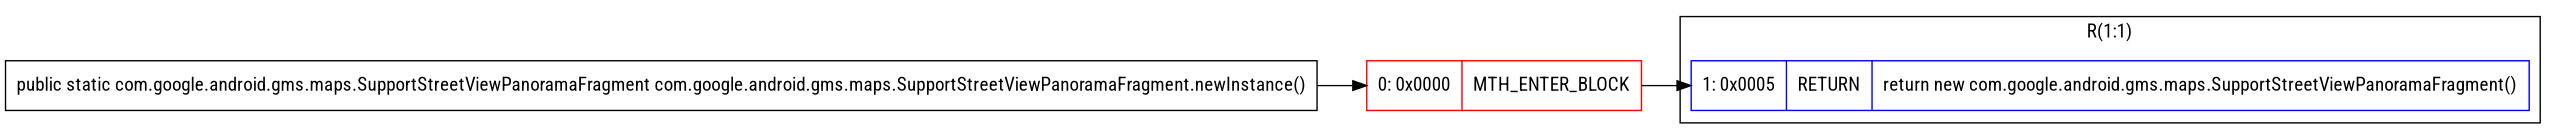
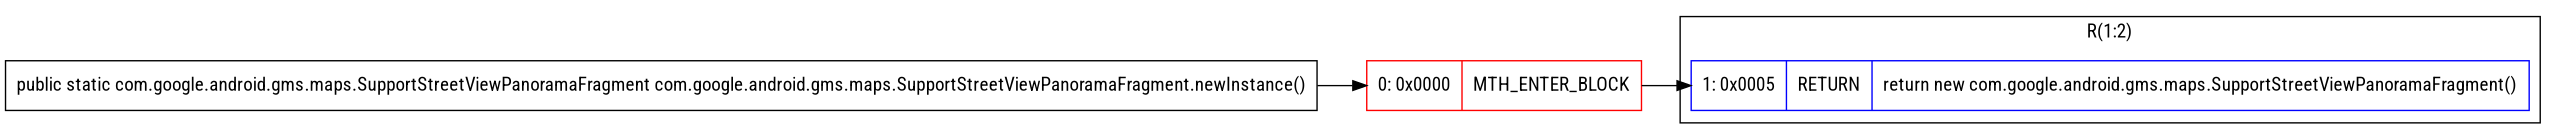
(2110, 32) -> (2110, 32)
